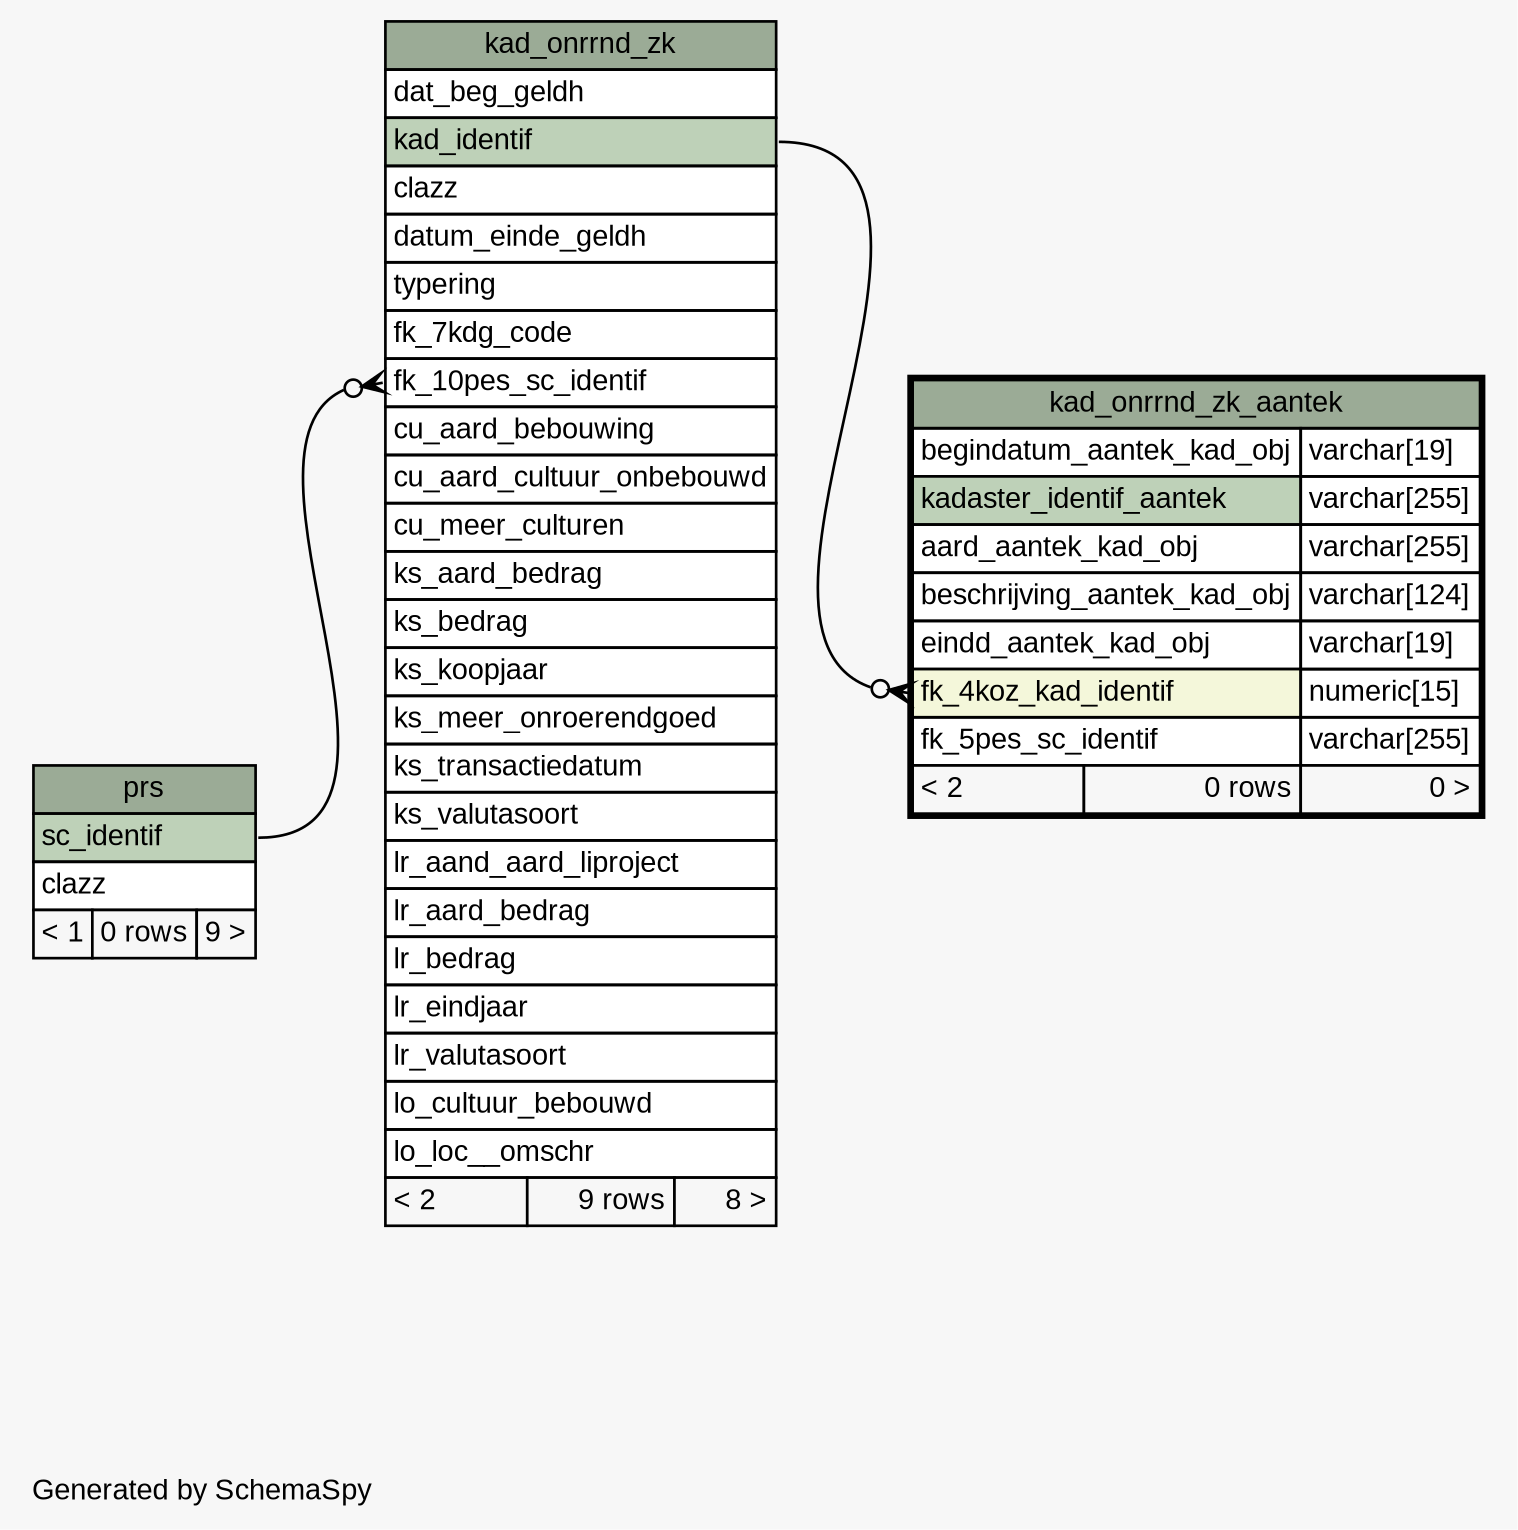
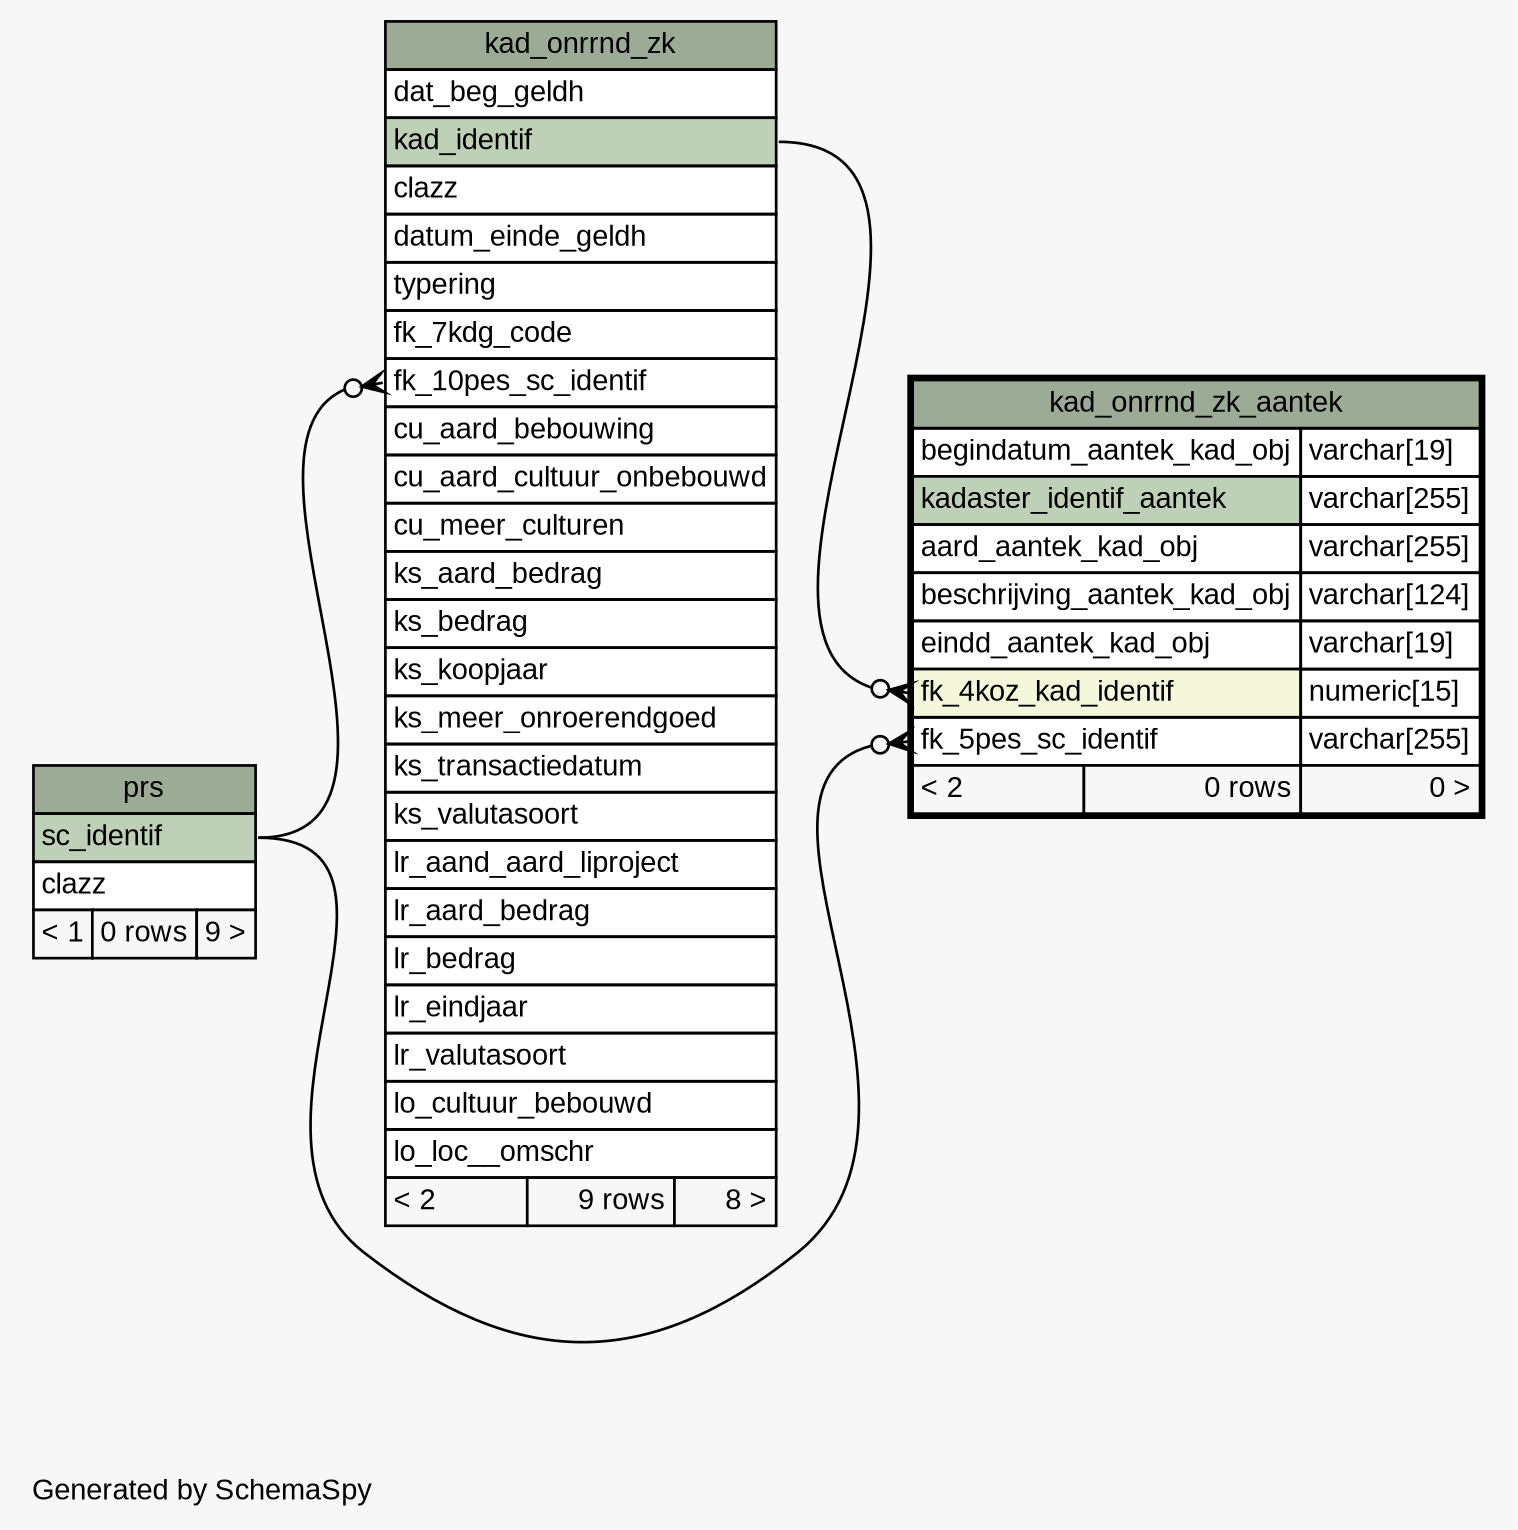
none -> (616, 1339)
